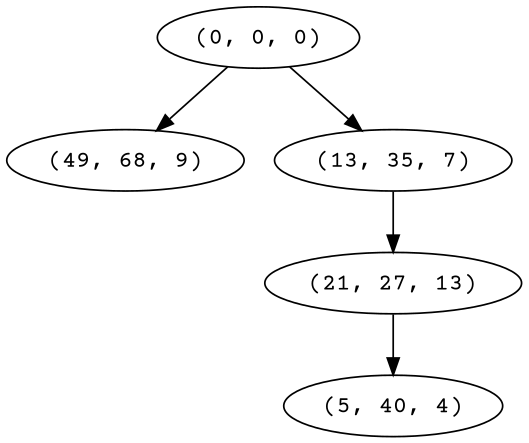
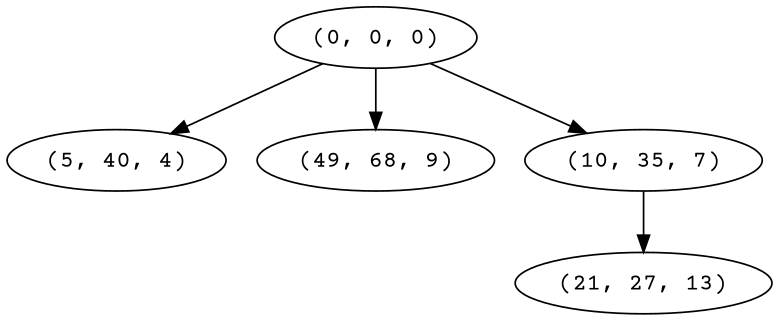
(393, 160) -> (644, 160)
(393, 336) -> (255, 95)
